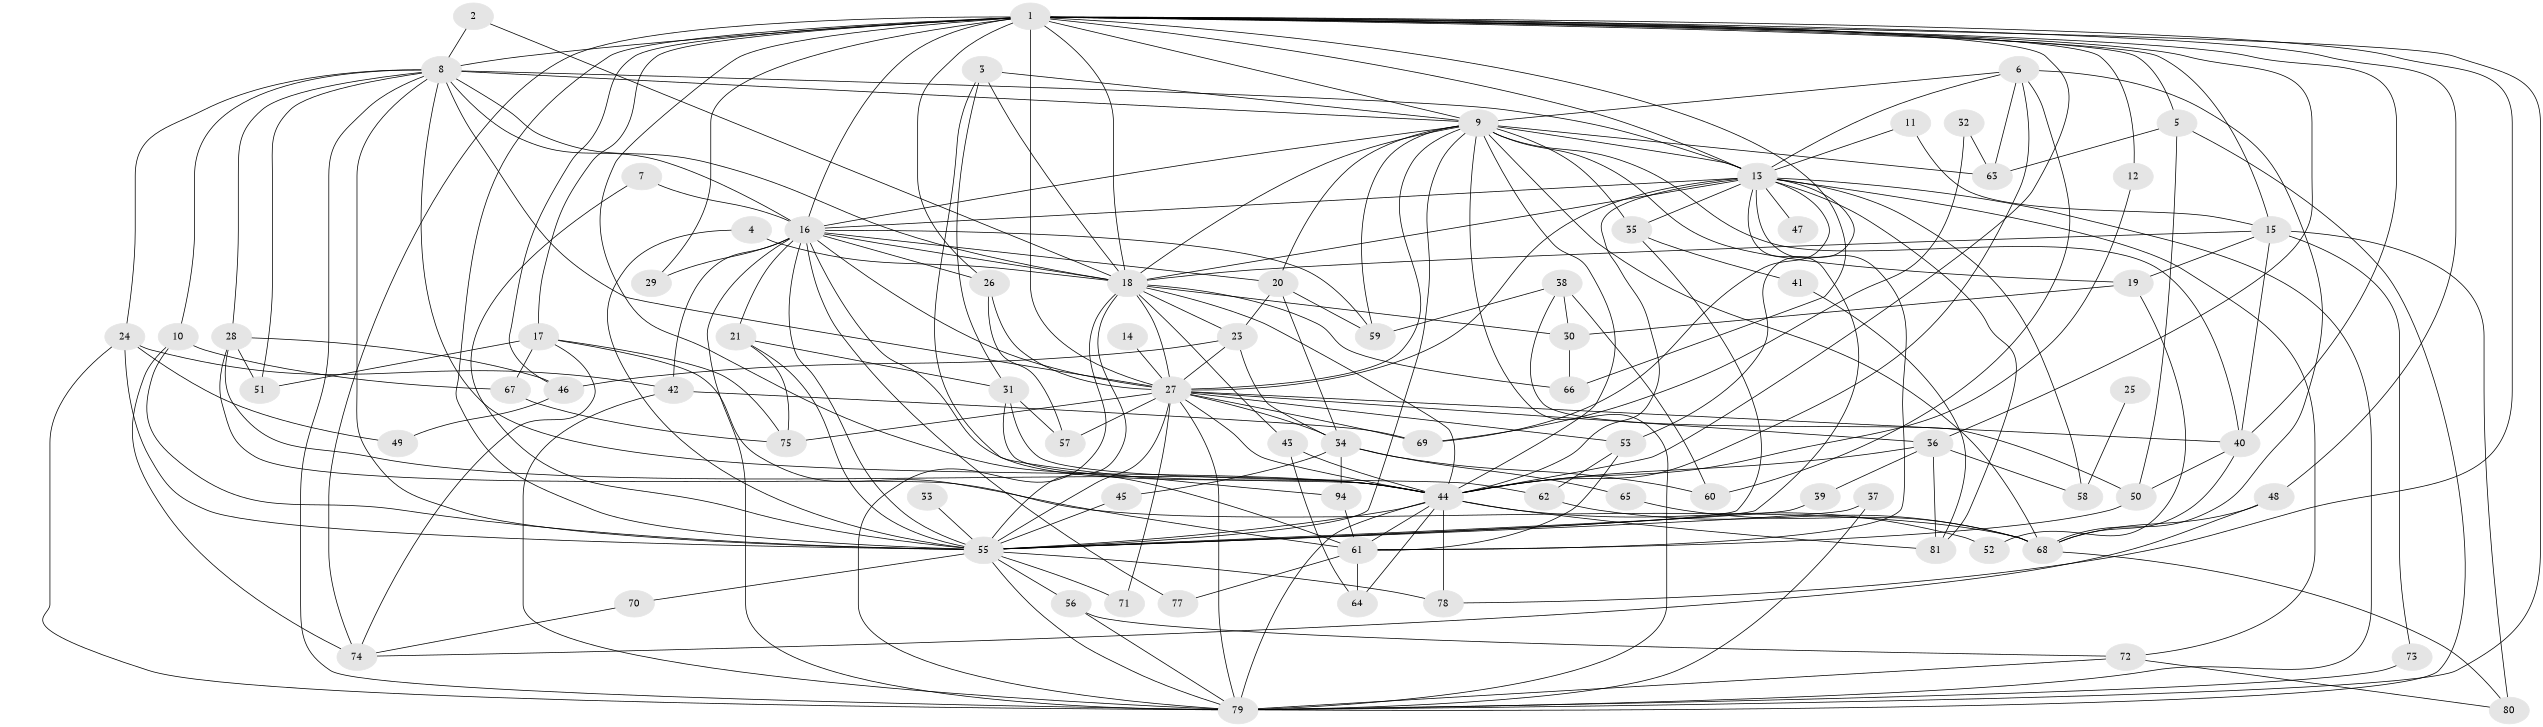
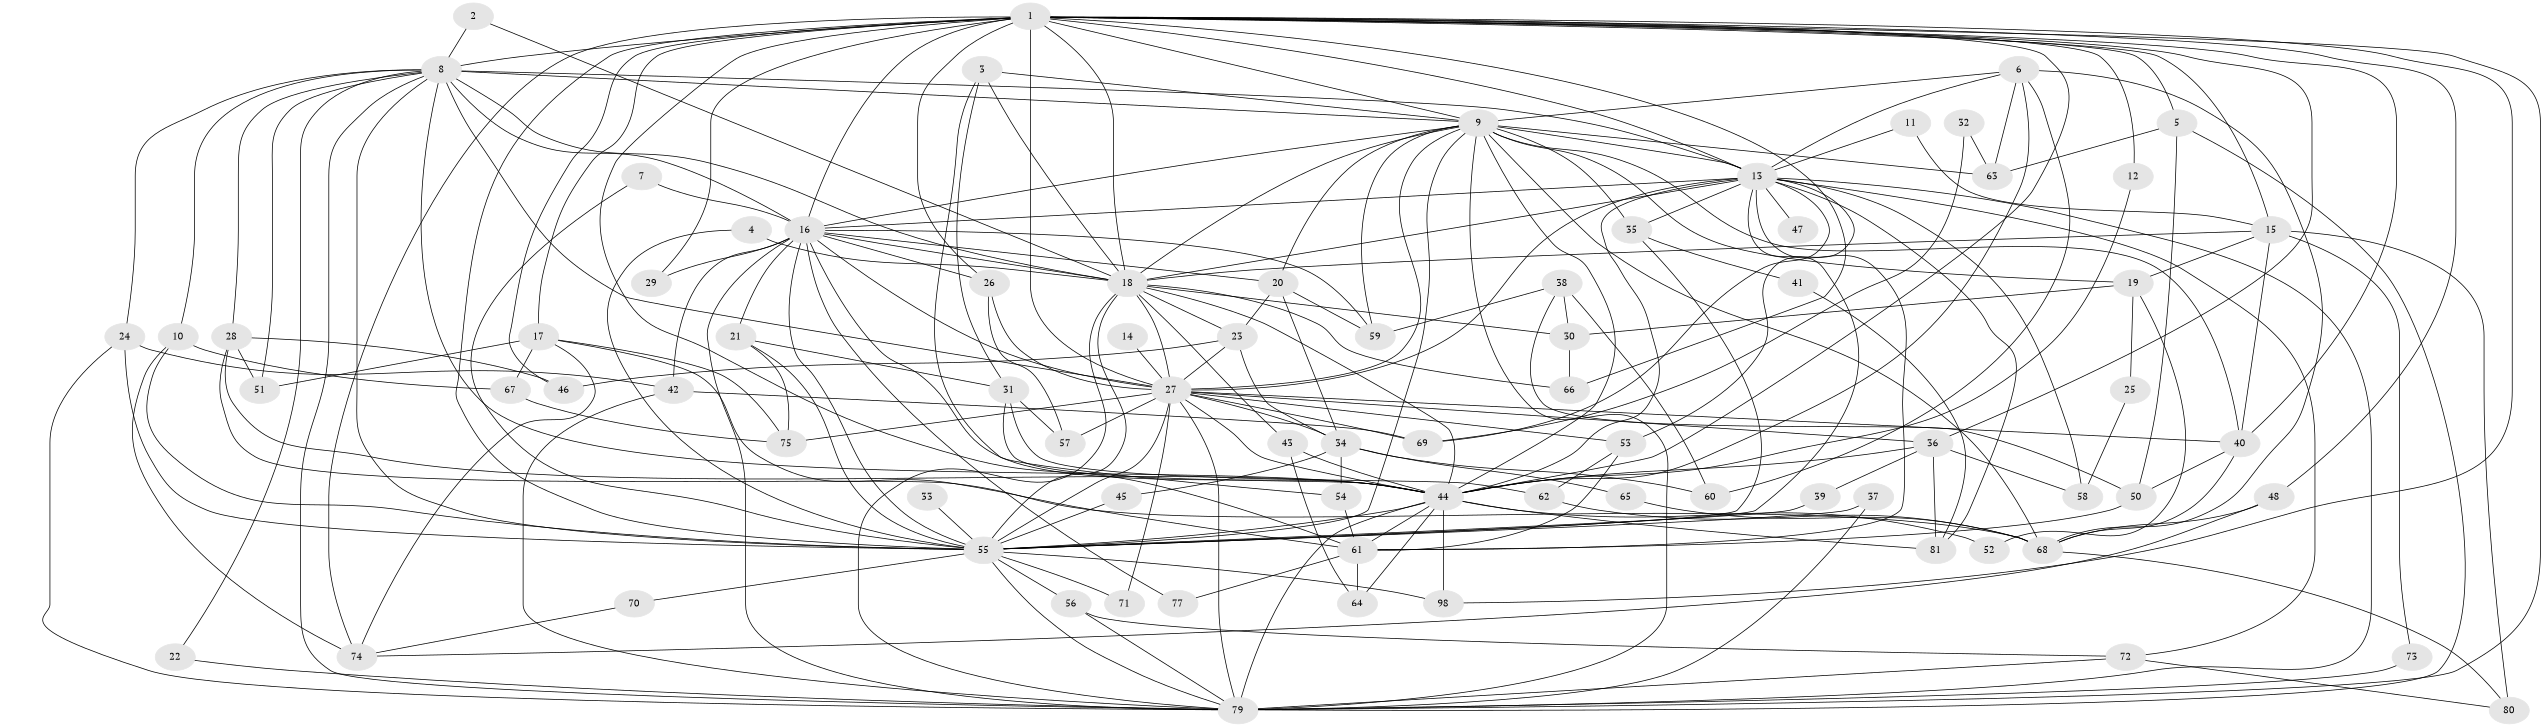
none -> (2132, 337)
(398, 444) -> none
(1341, 497) -> (1341, 497)
(1444, 604) -> (1444, 604)
none -> (175, 657)
